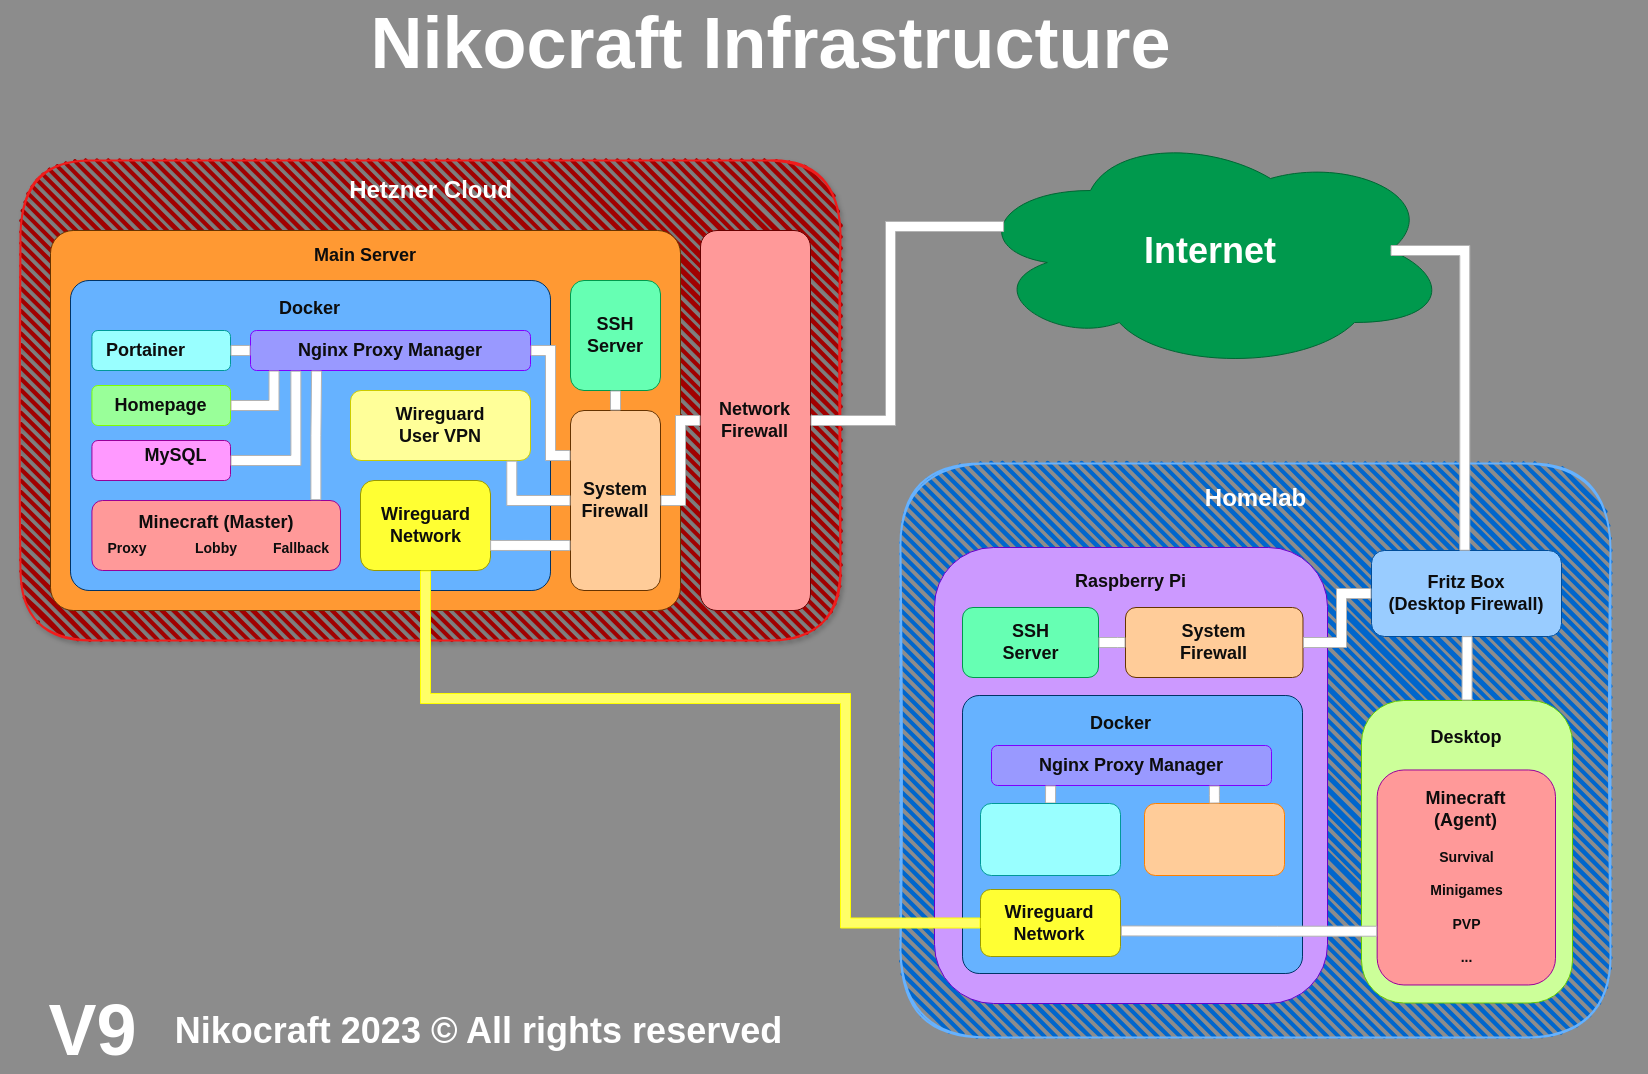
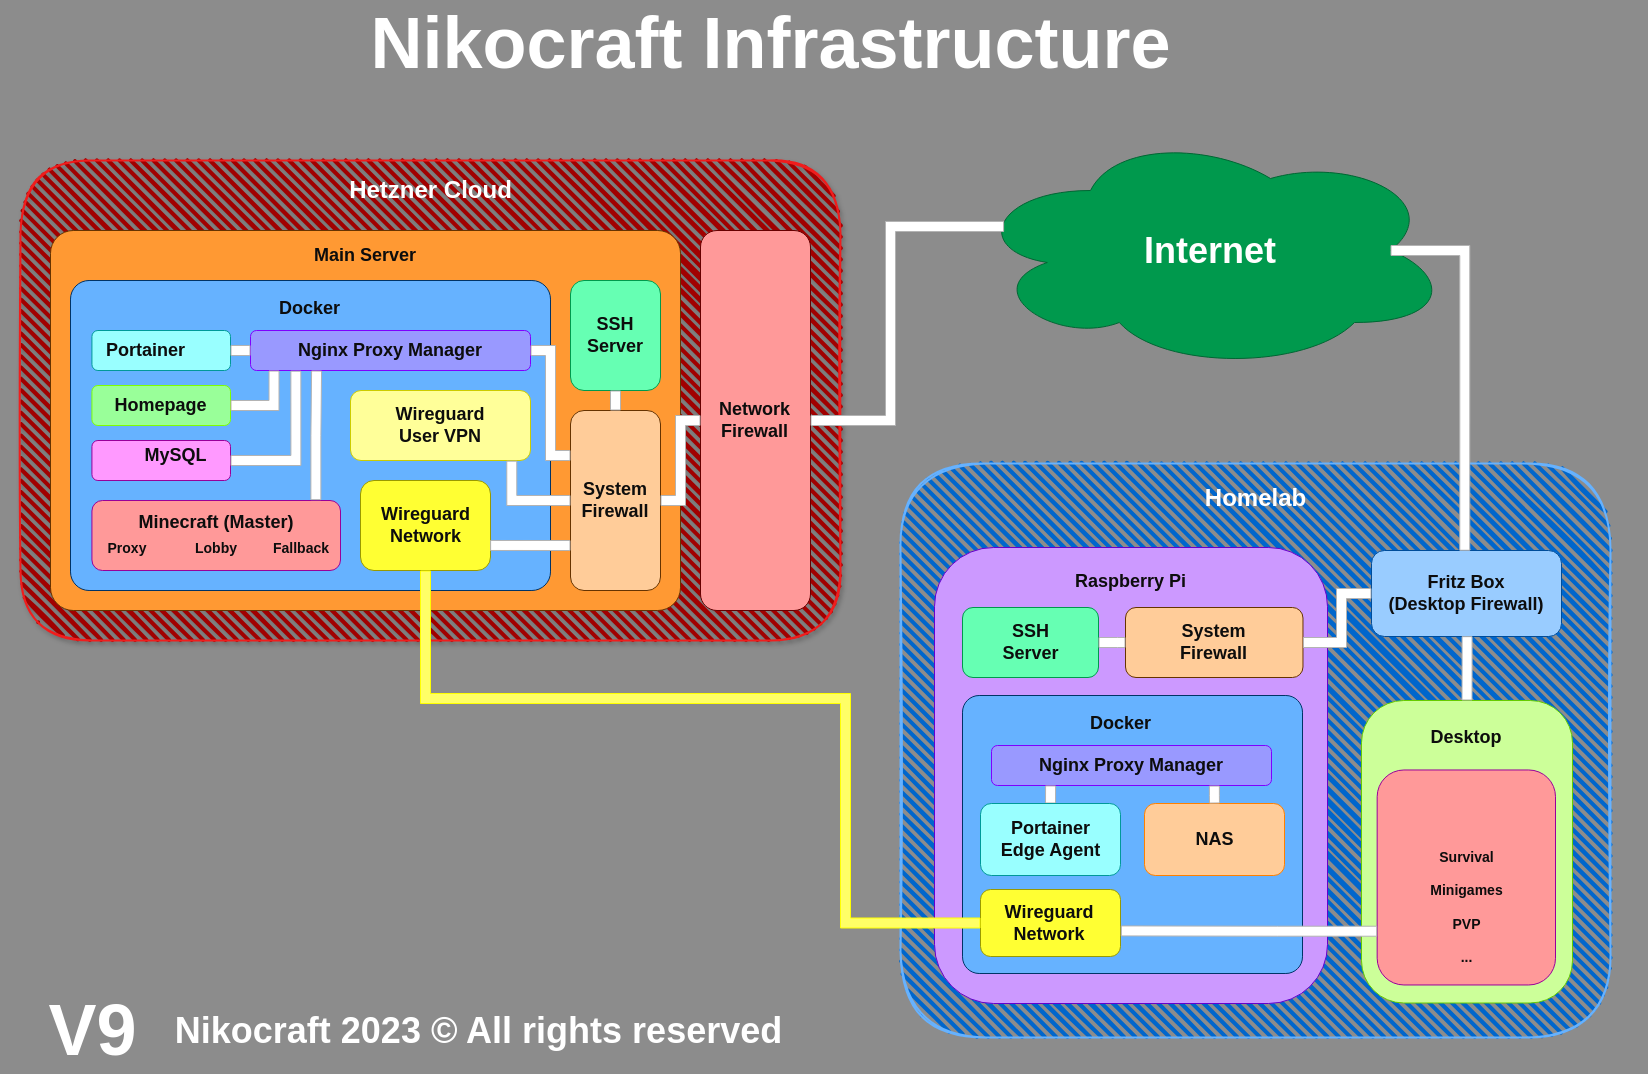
(1466, 809) -> none
none -> (1050, 840)
none -> (1215, 840)
